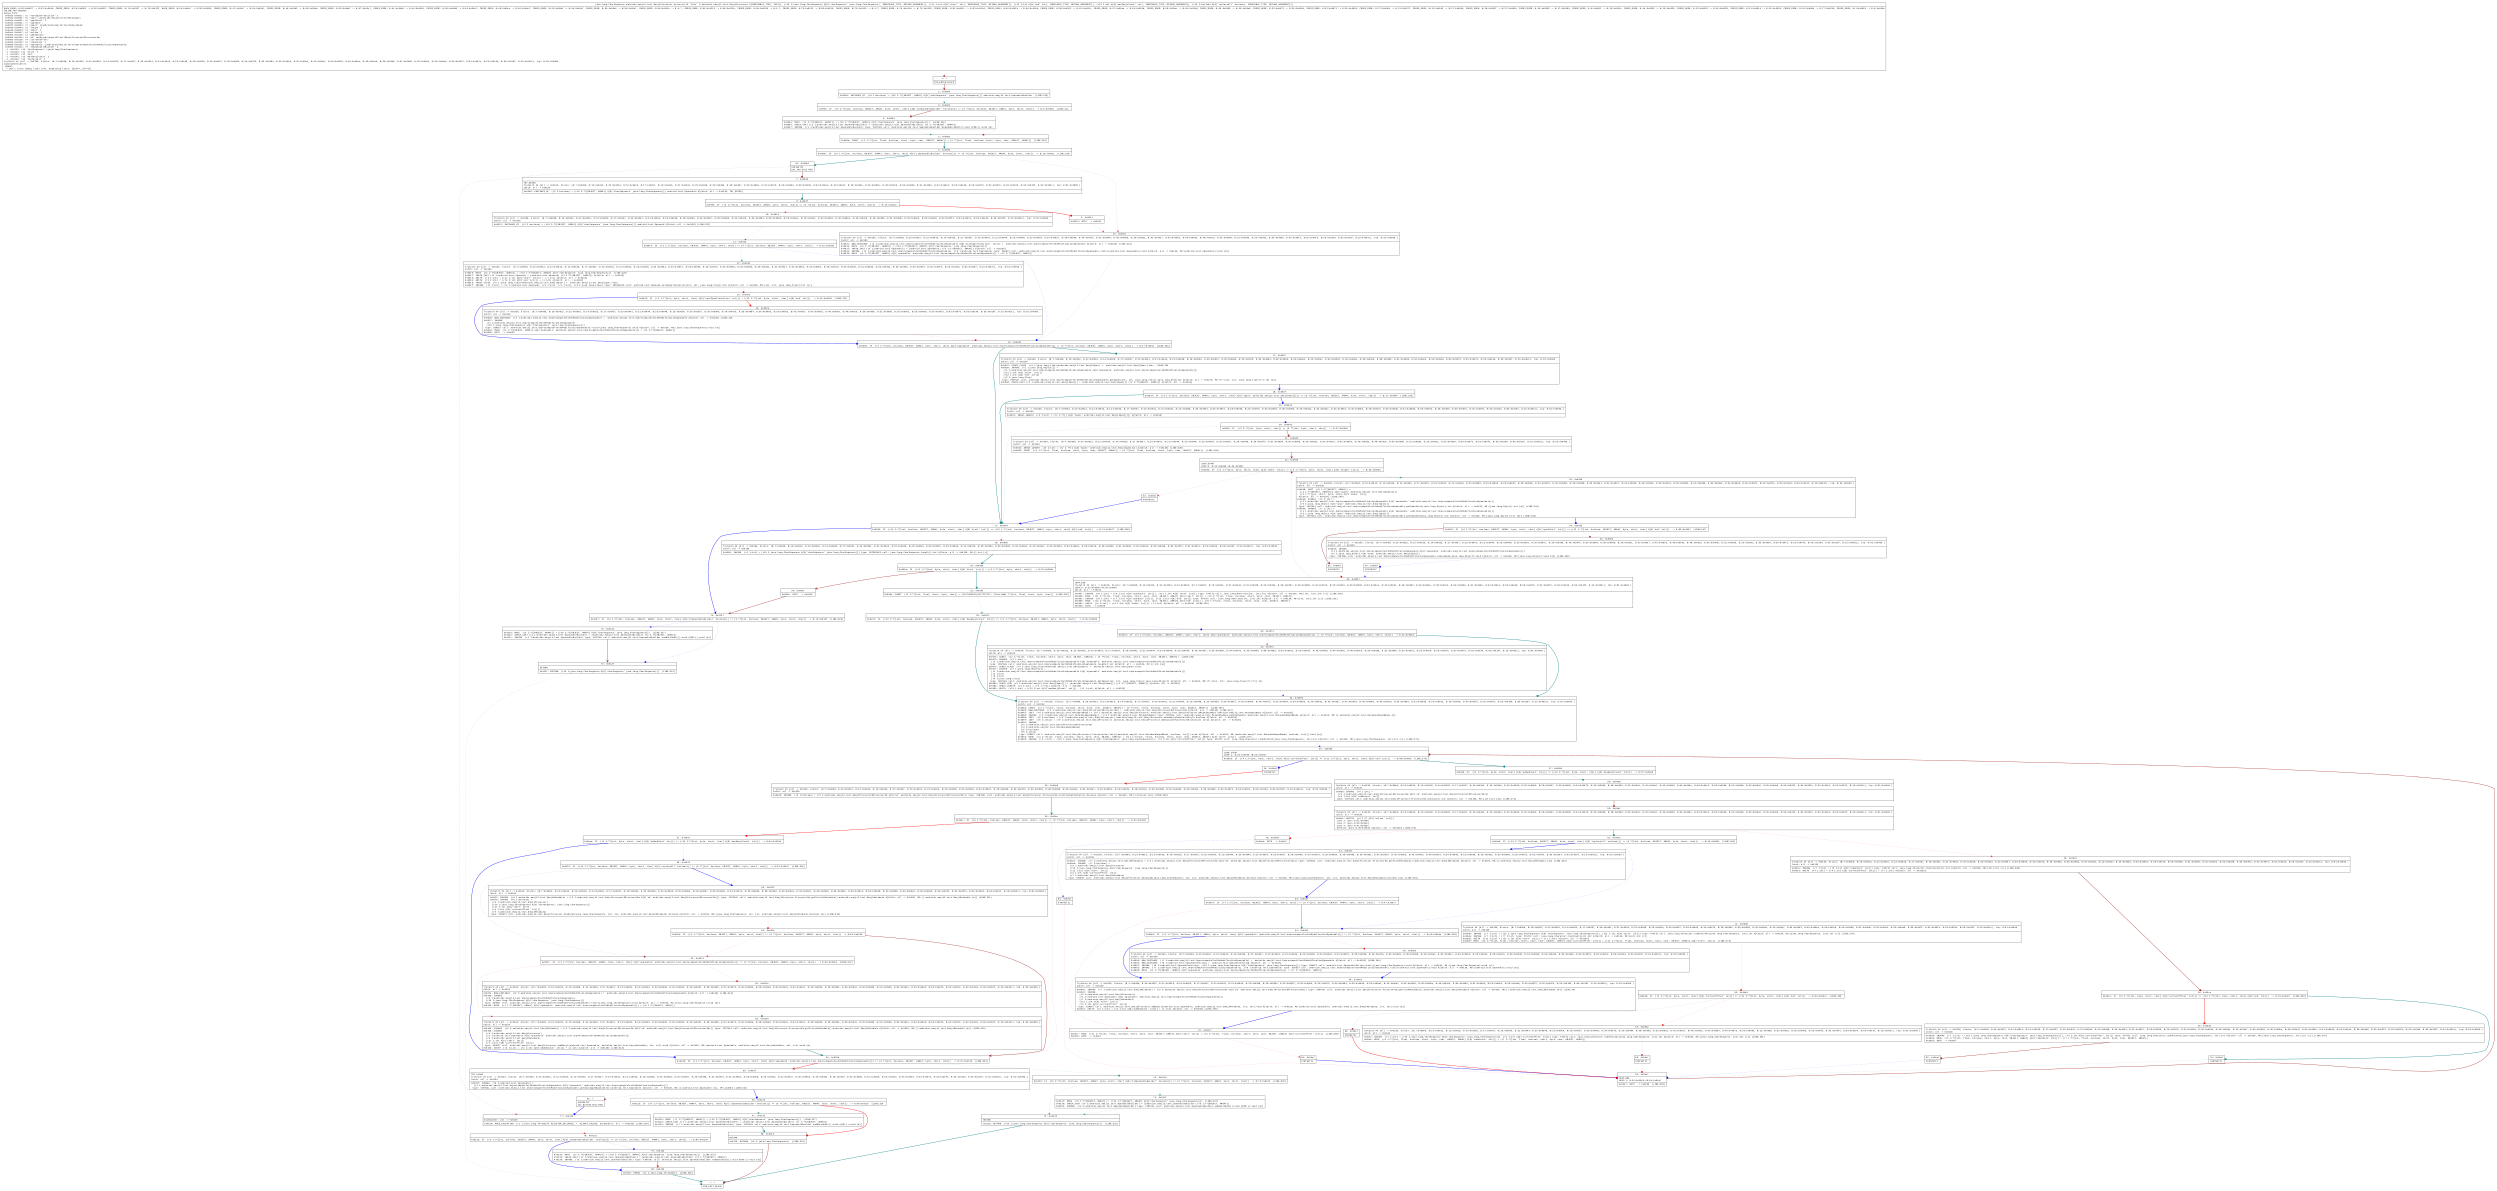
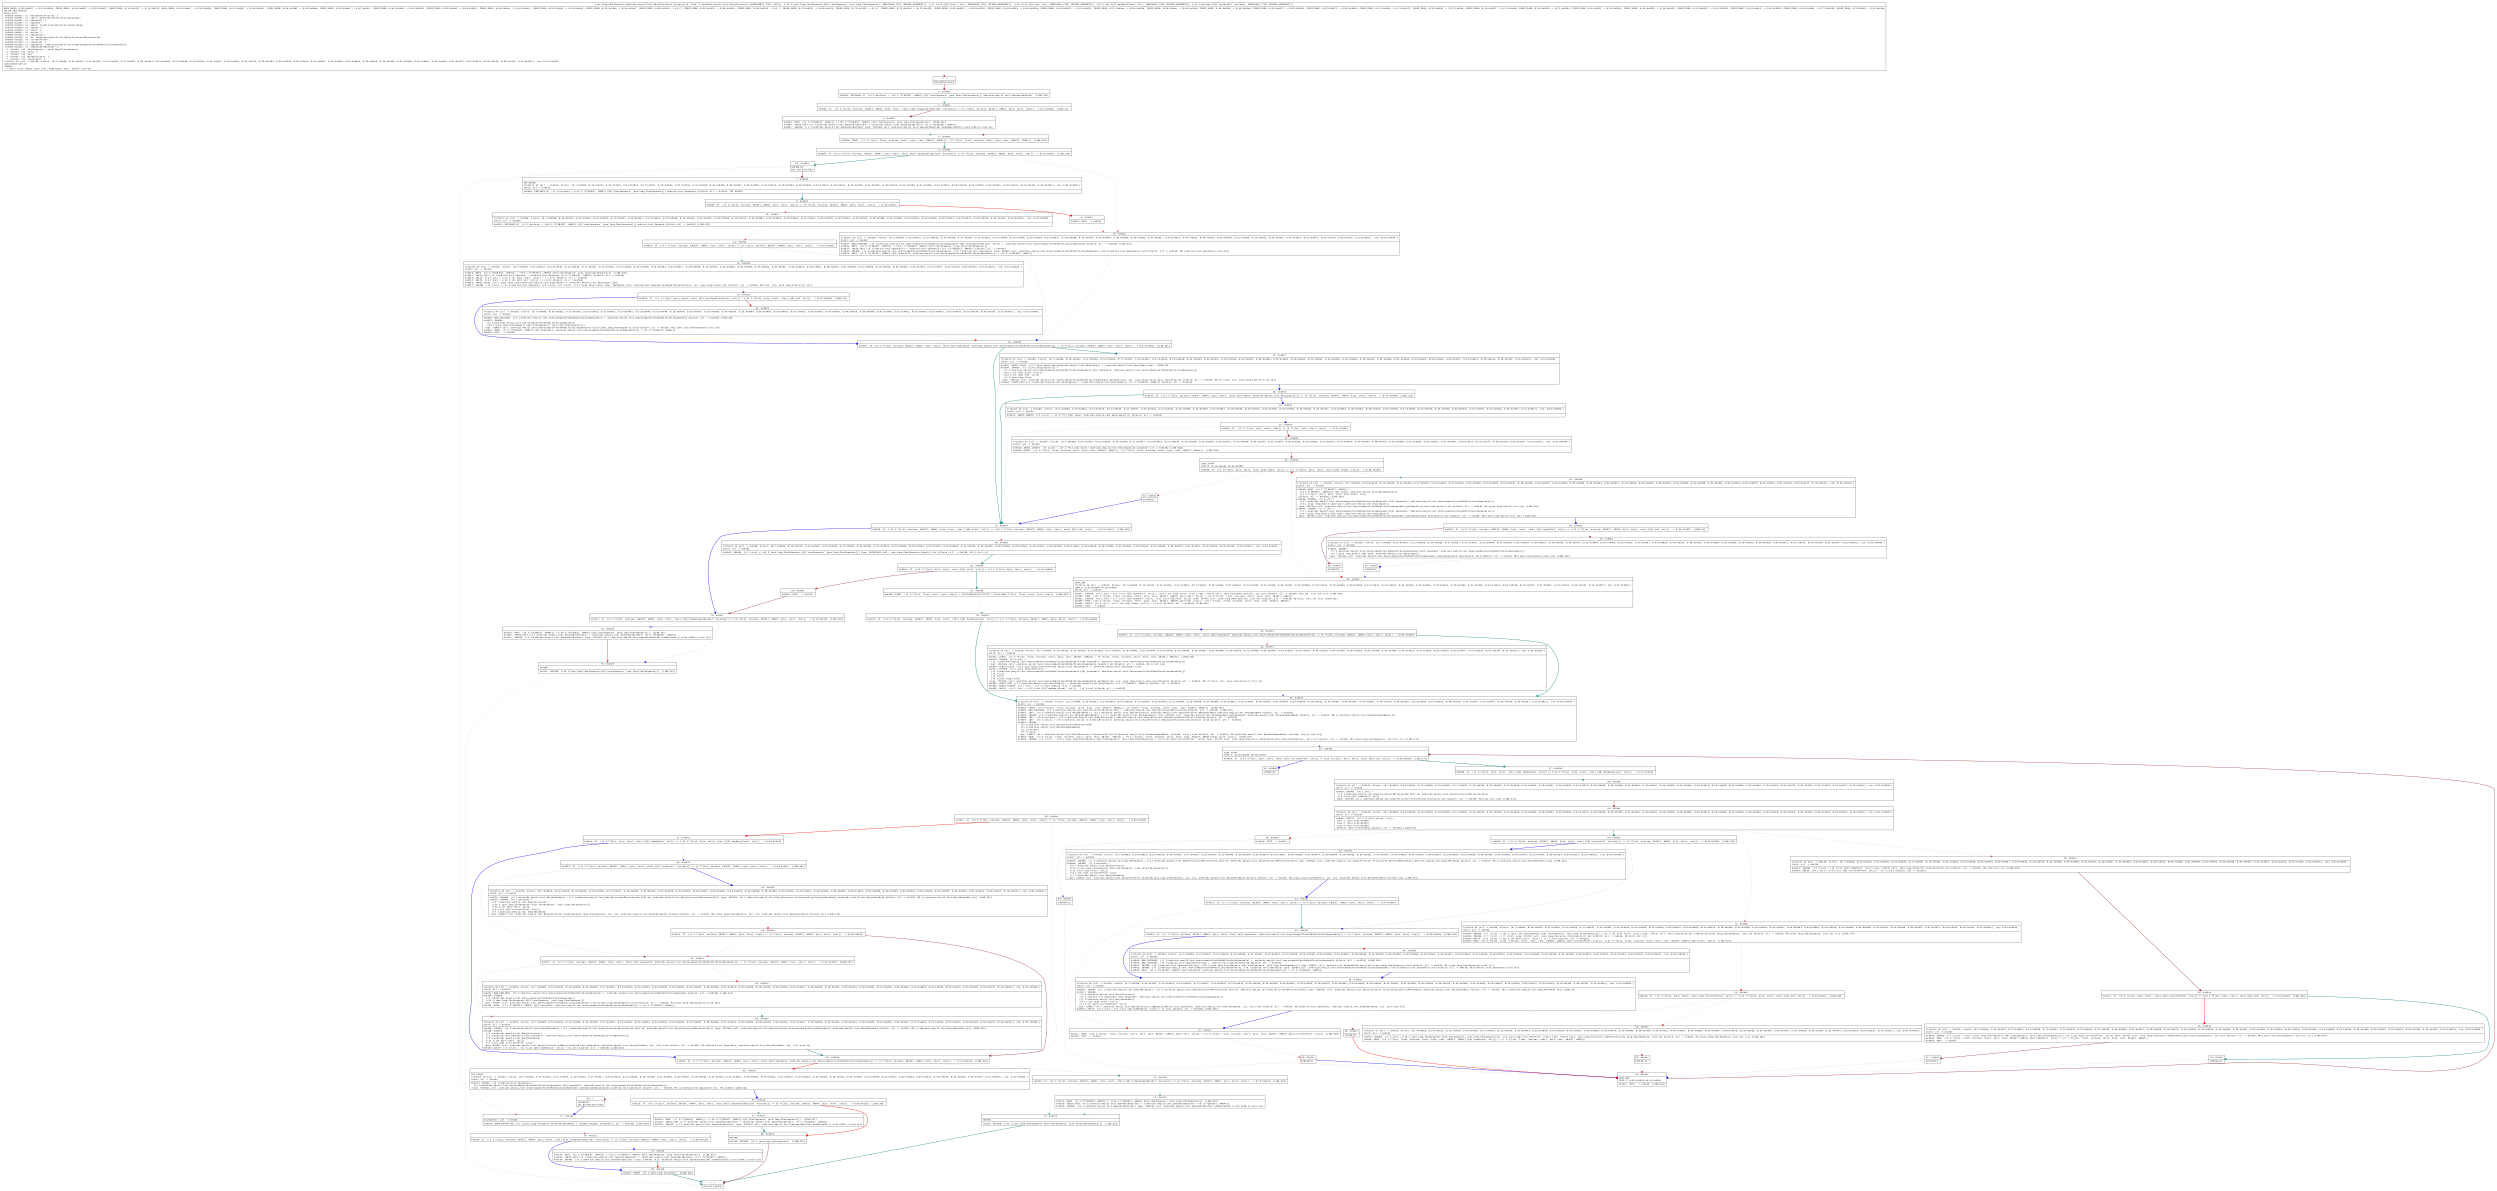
(1052, 790) -> none
none -> (1751, 868)
